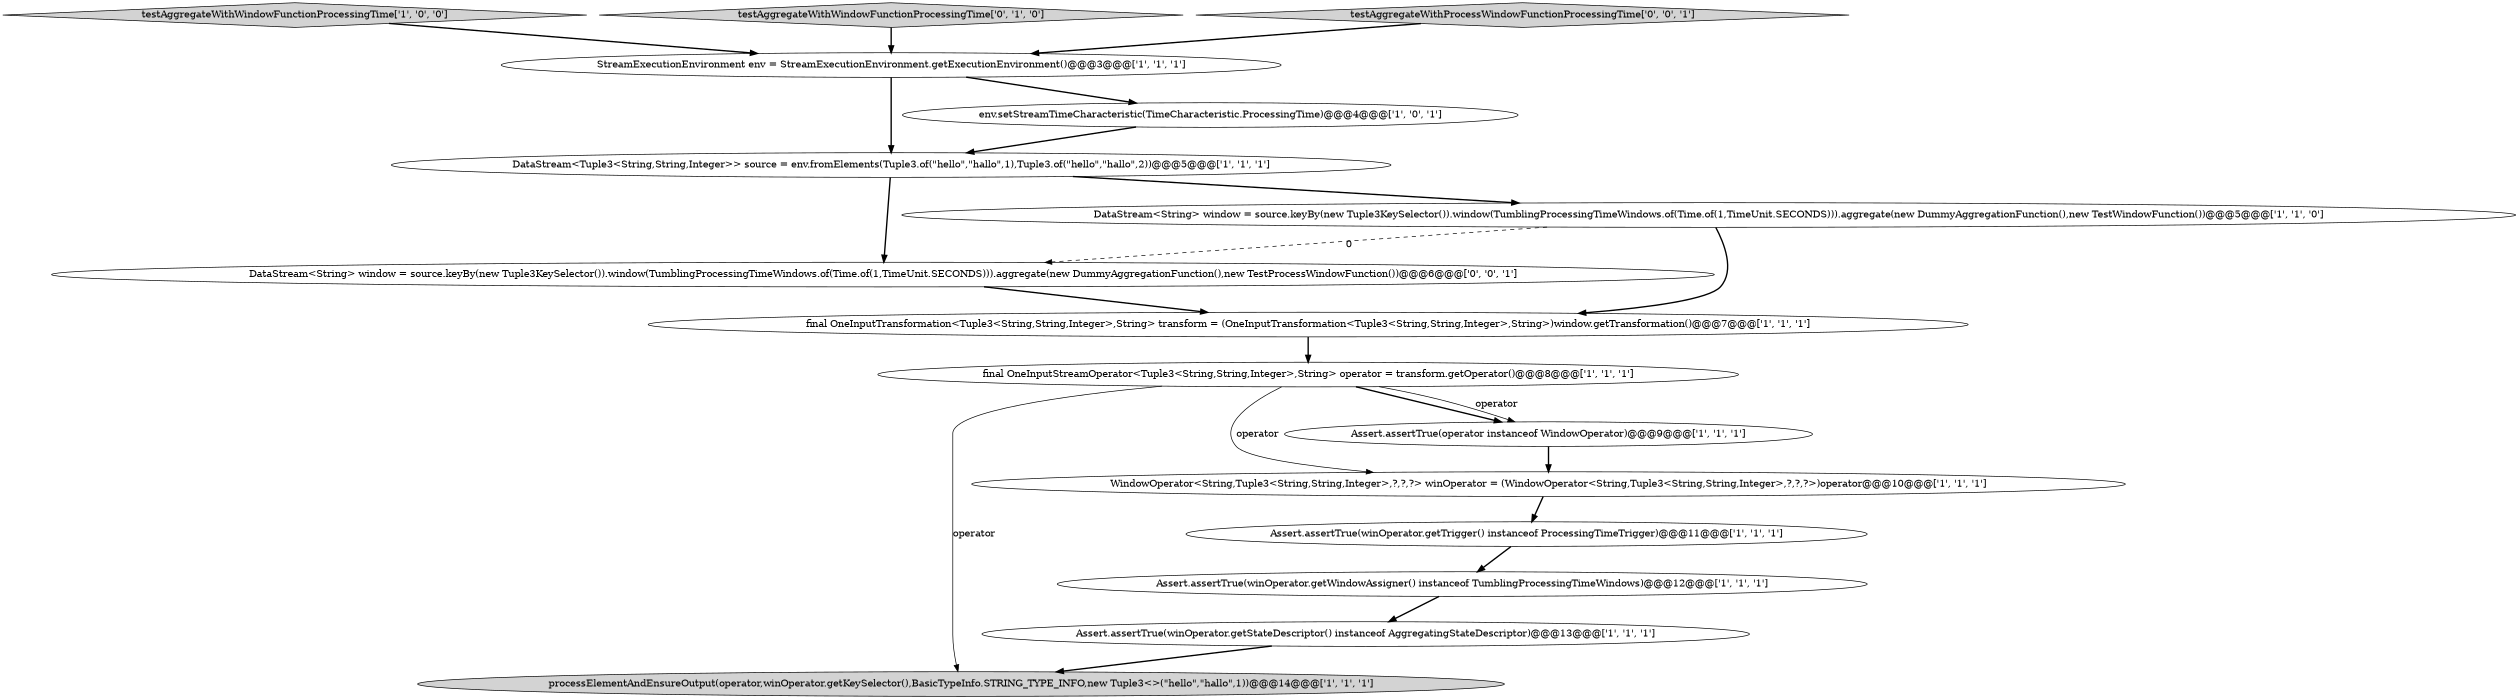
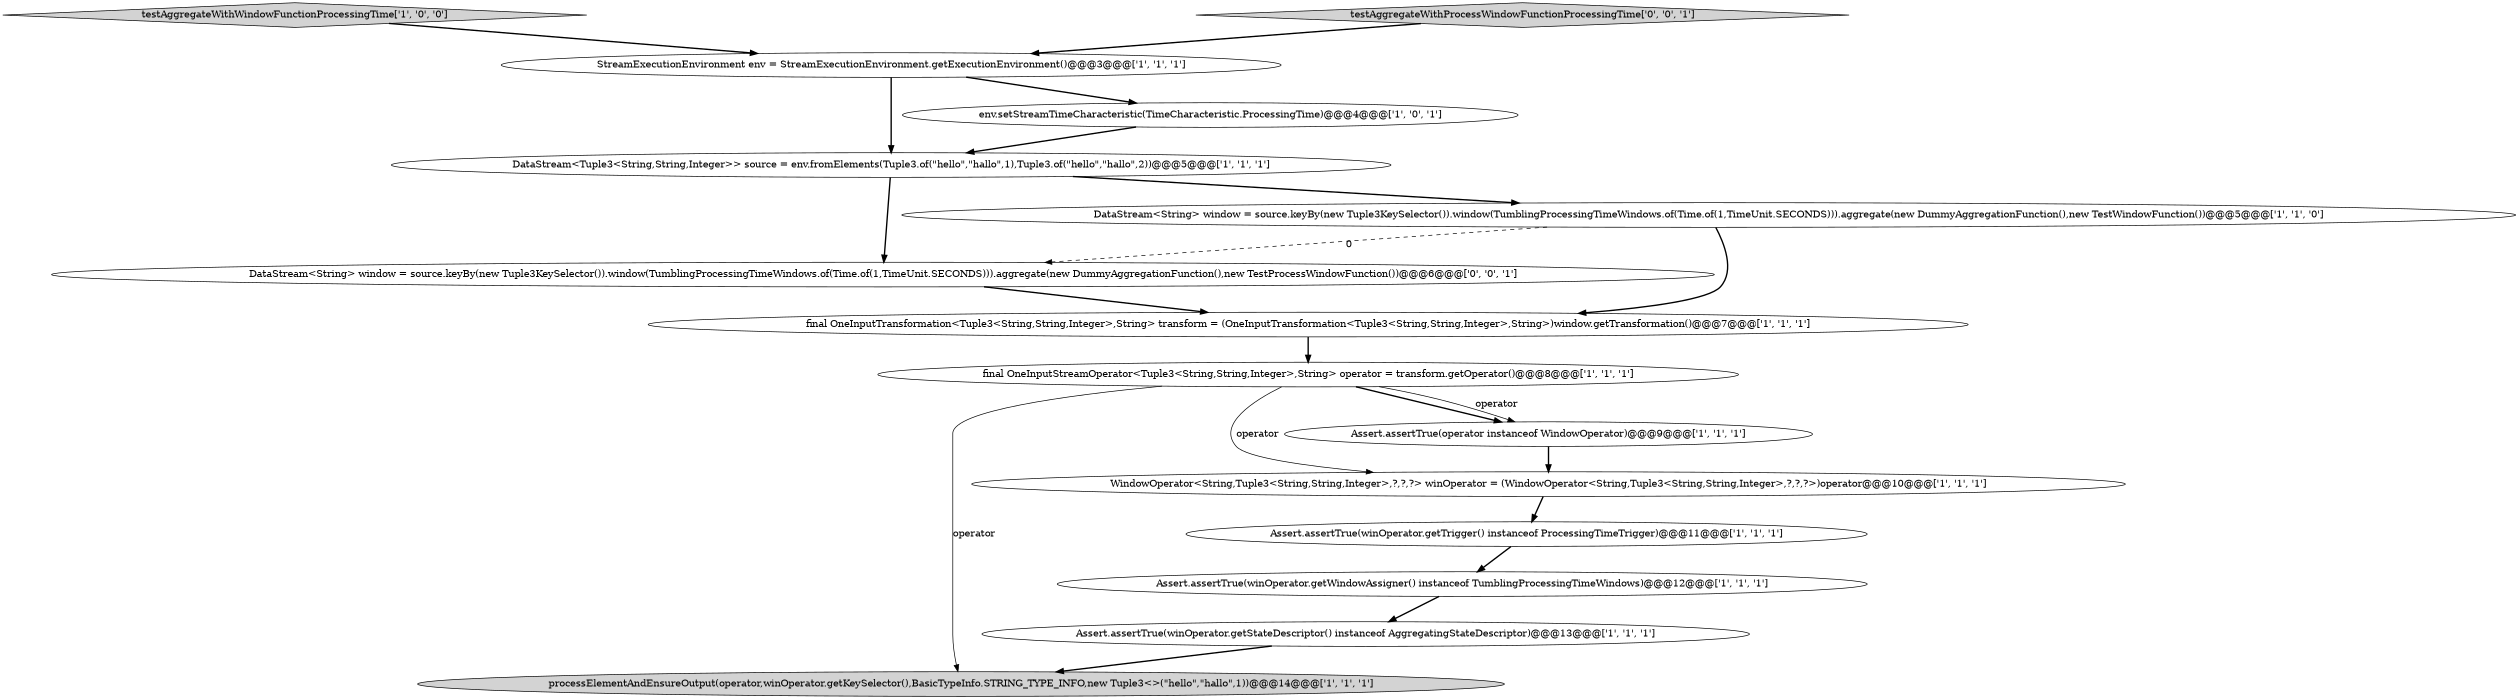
(891, 15) -> none
